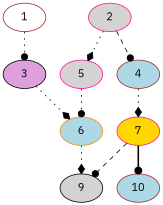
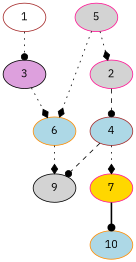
(98, 42) -> (103, 41)
(81, 100) -> (77, 70)
(112, 157) -> (85, 157)
(138, 188) -> (111, 245)
